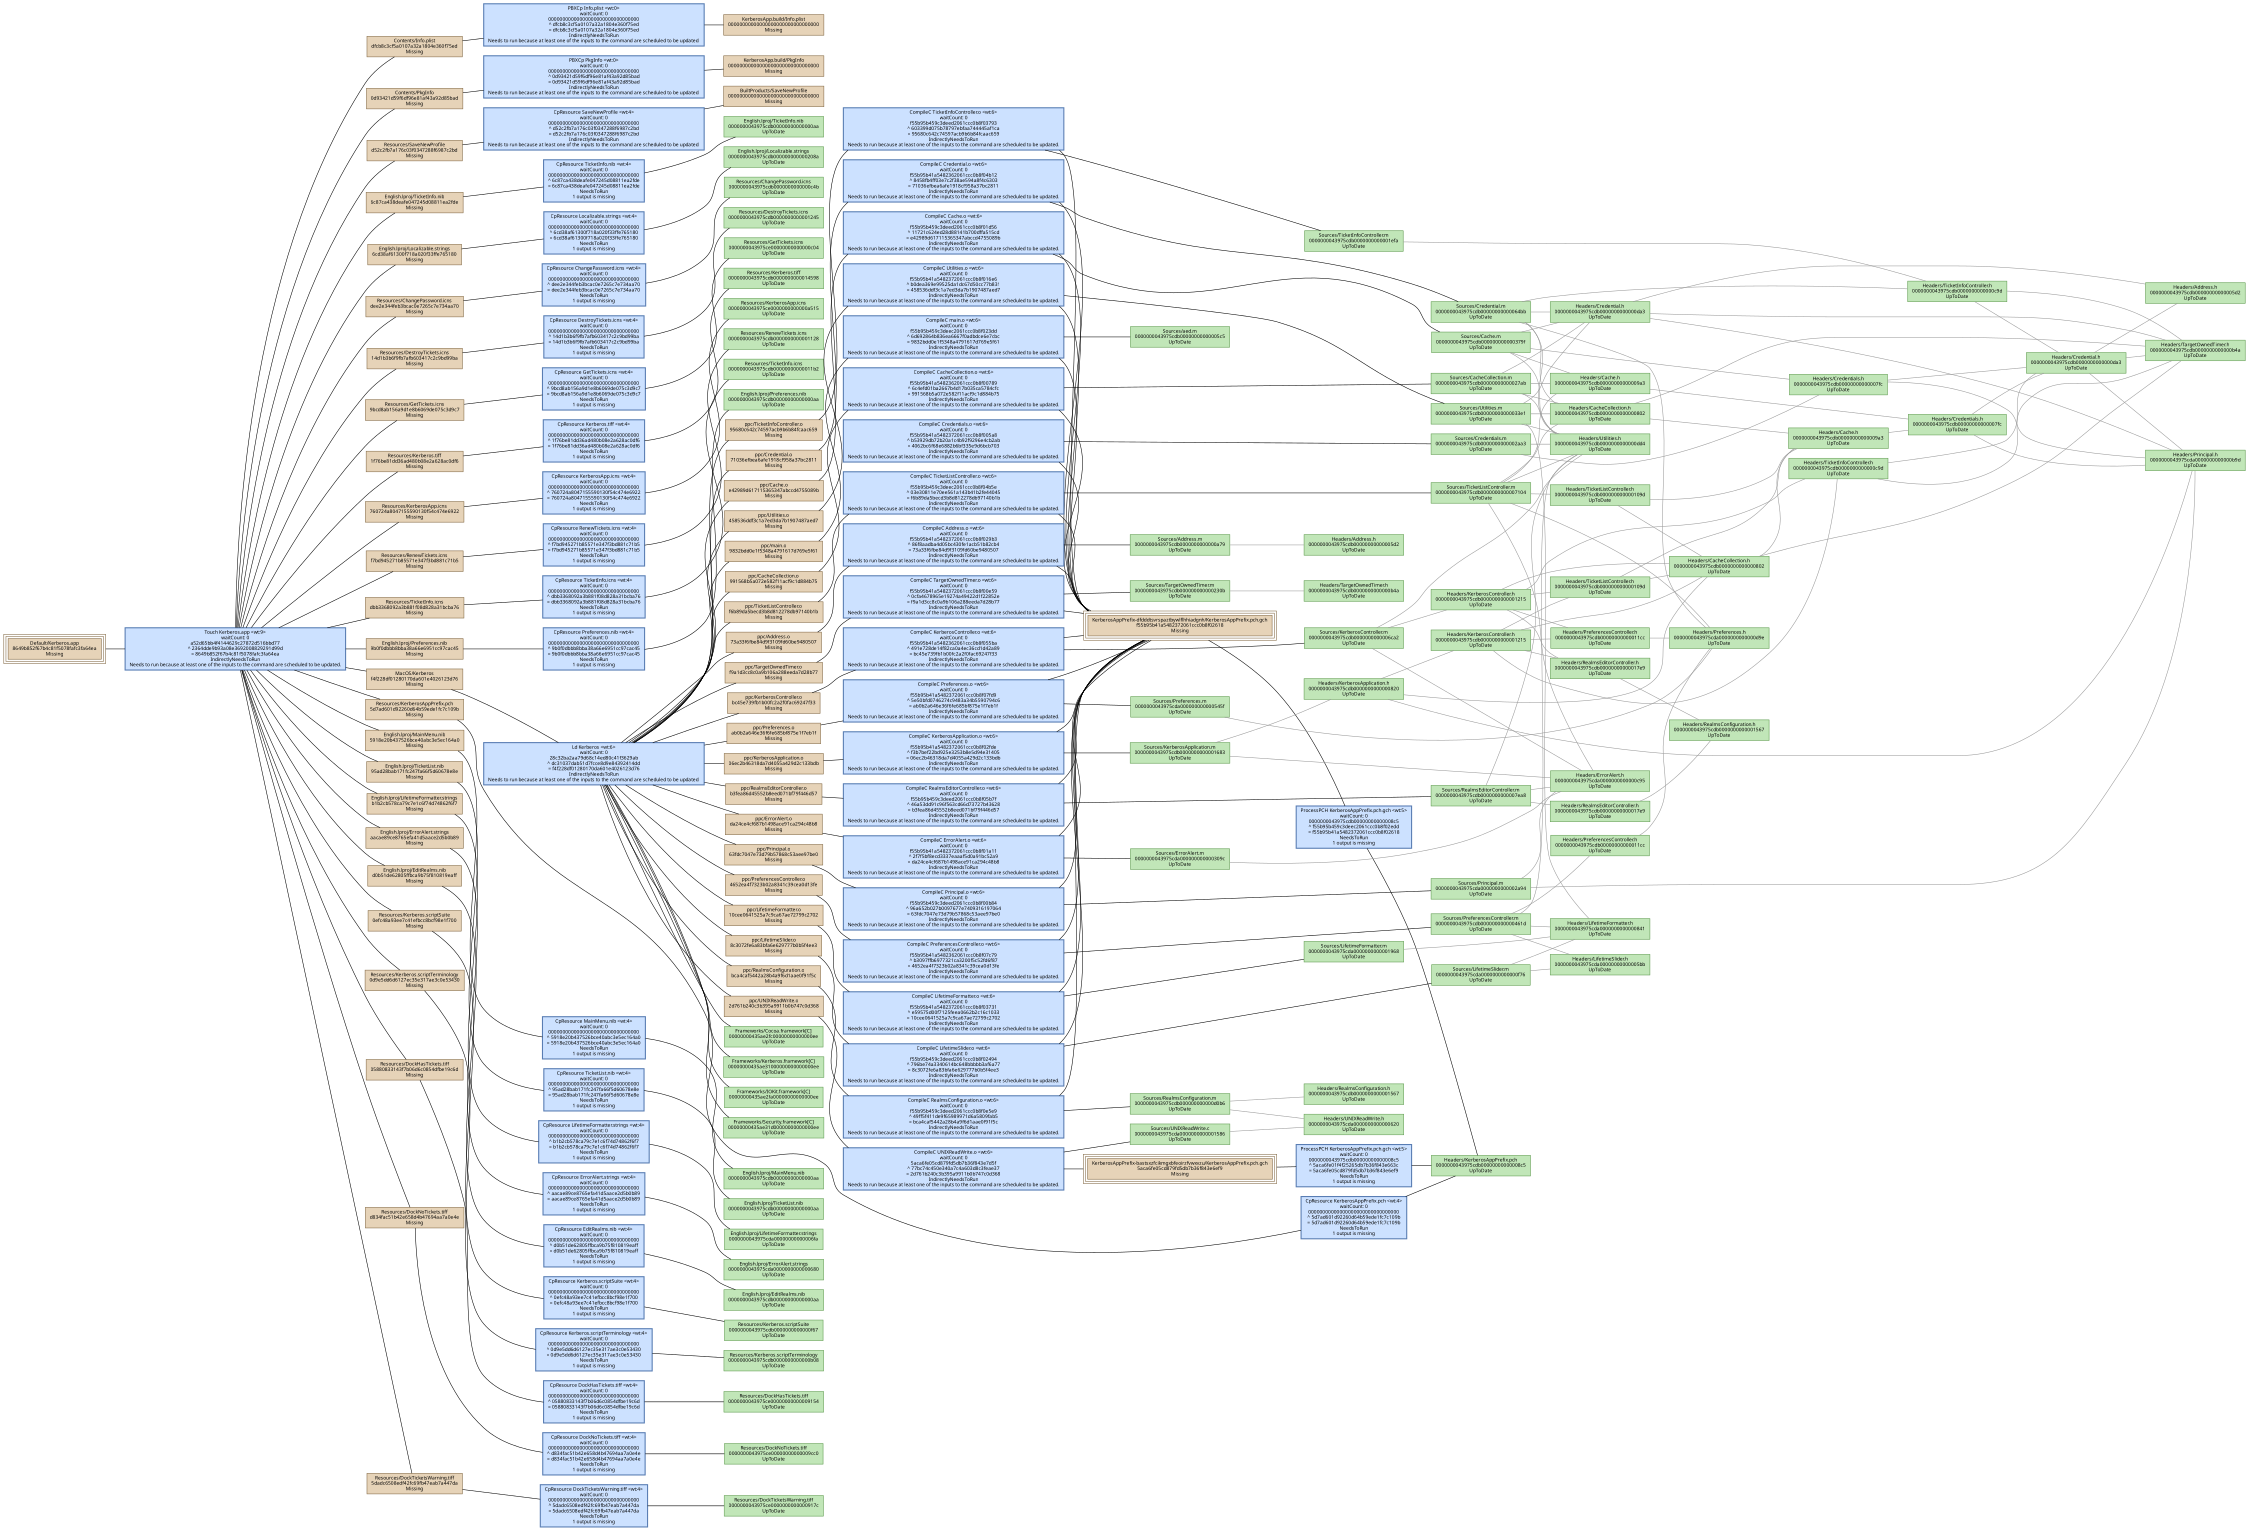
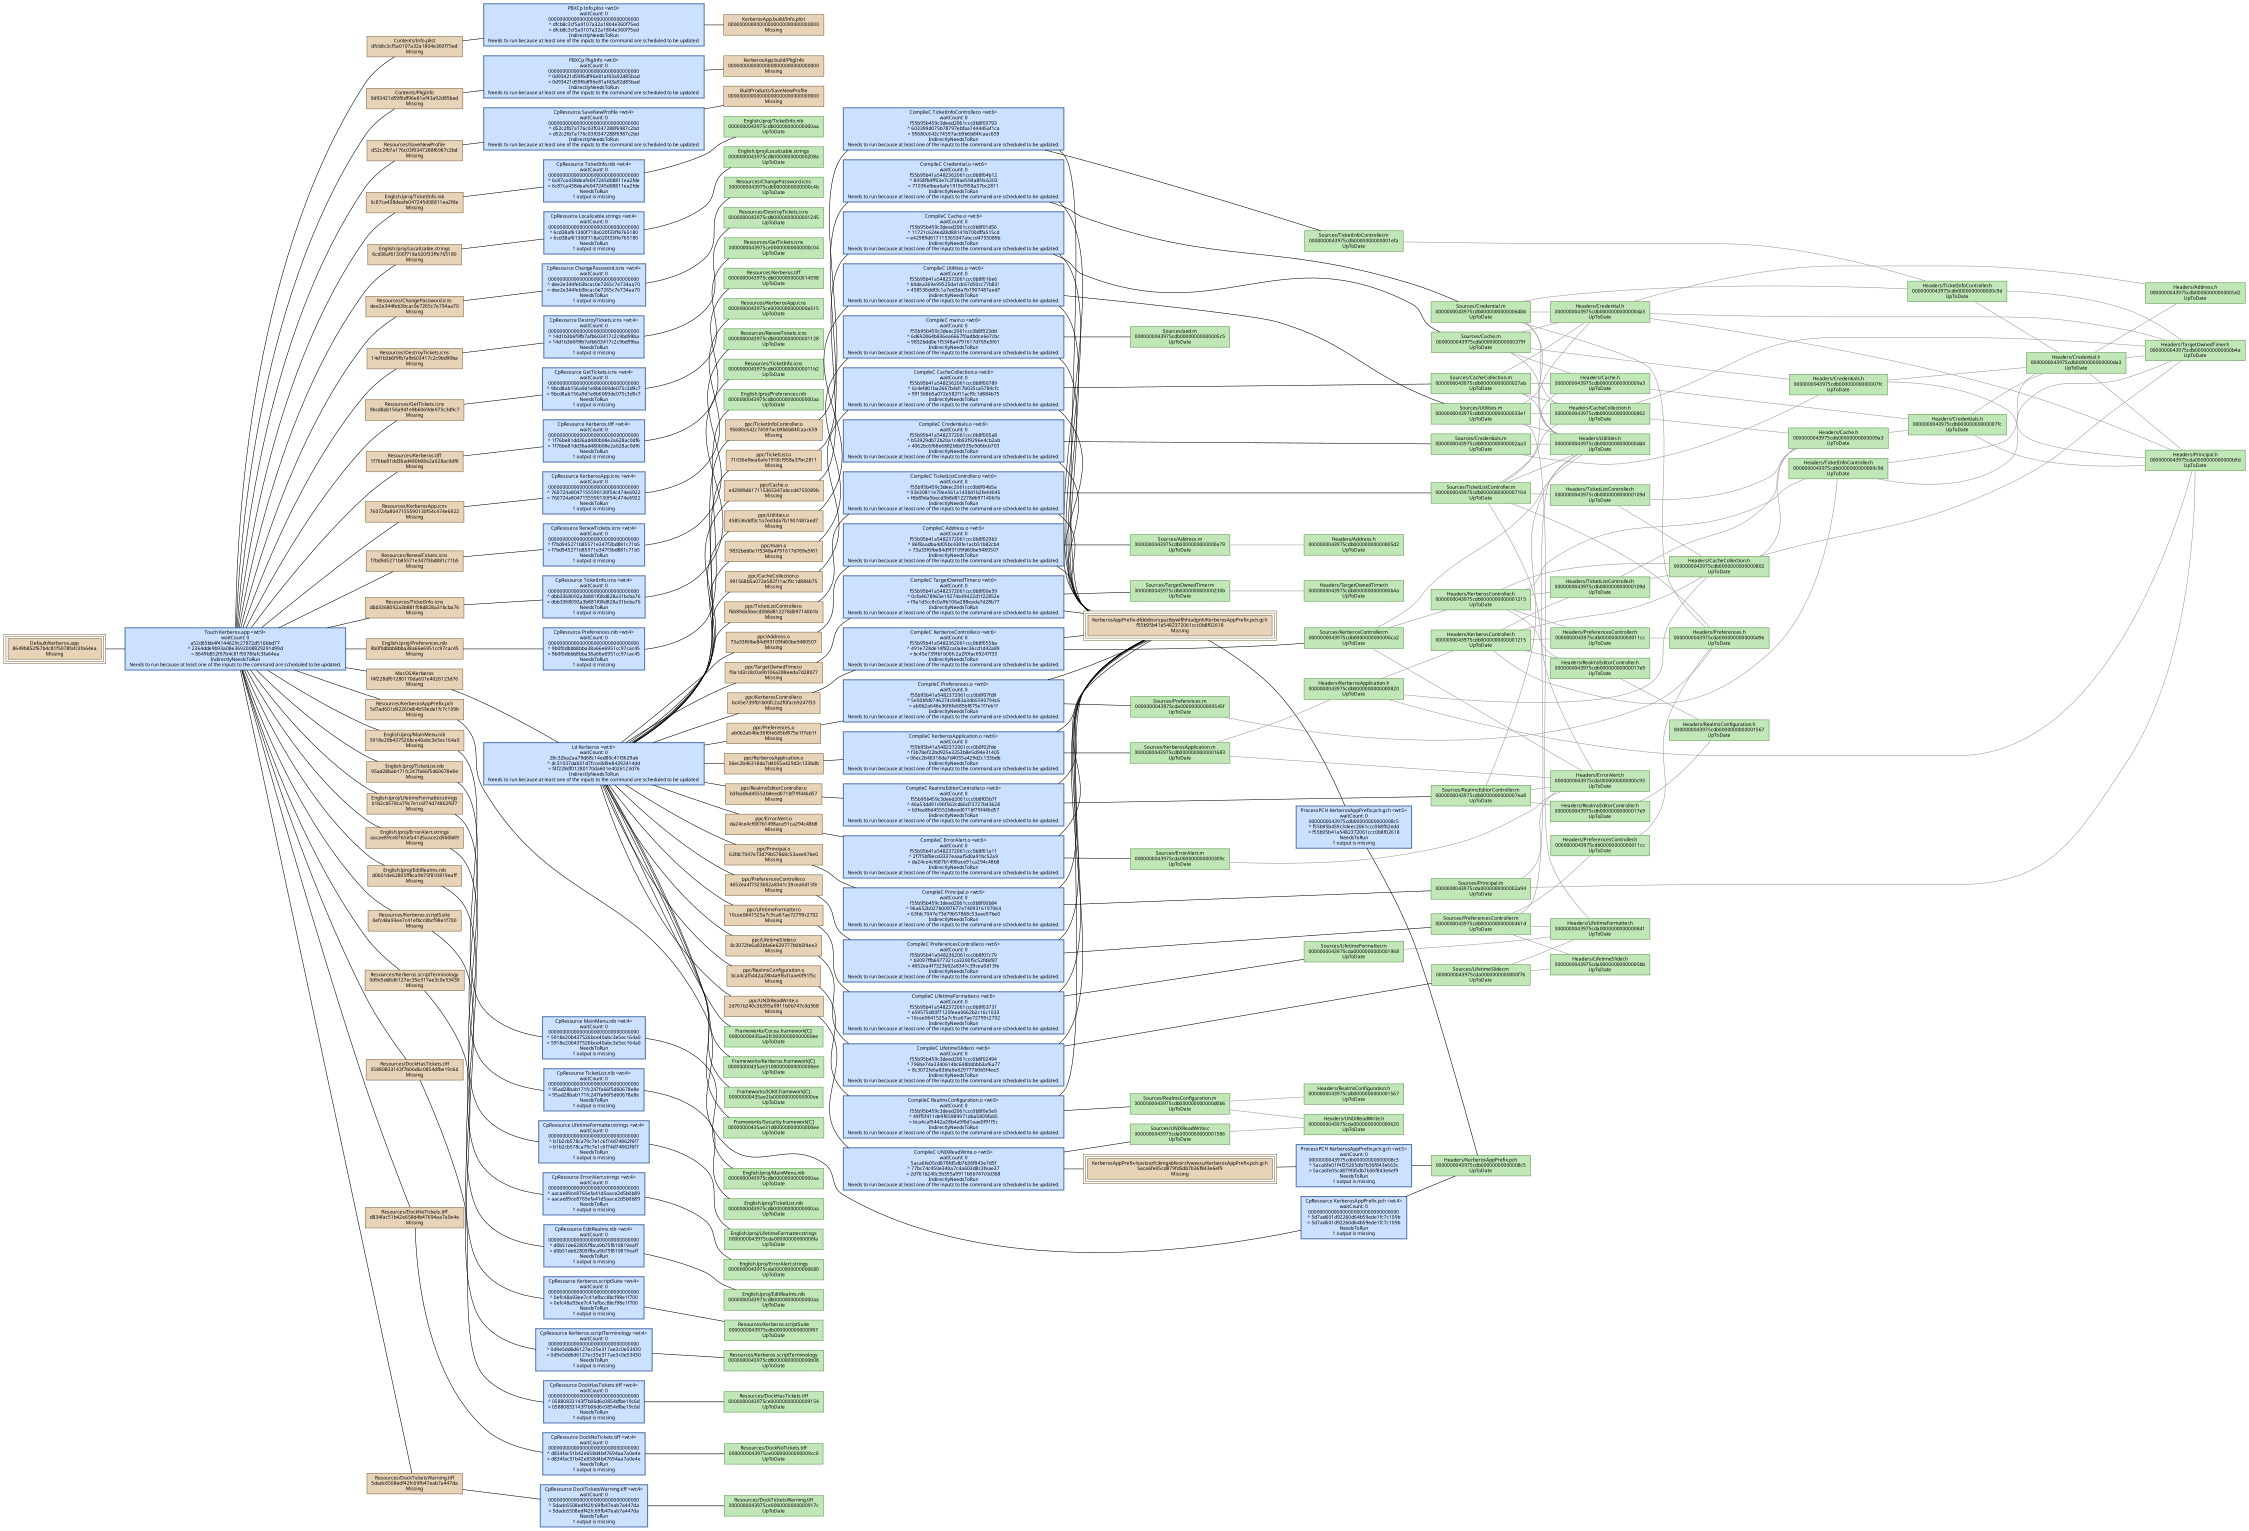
(774, 460) -> (774, 460)
